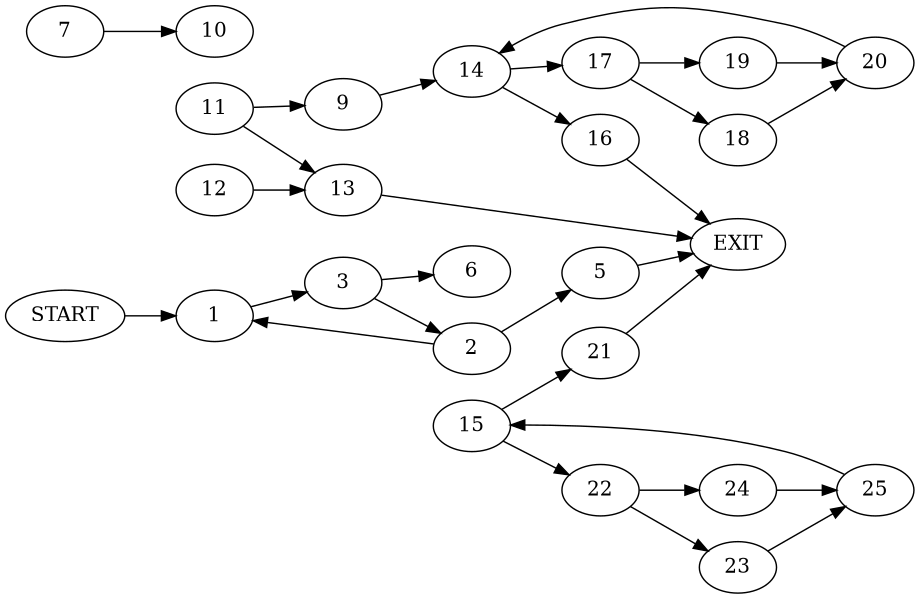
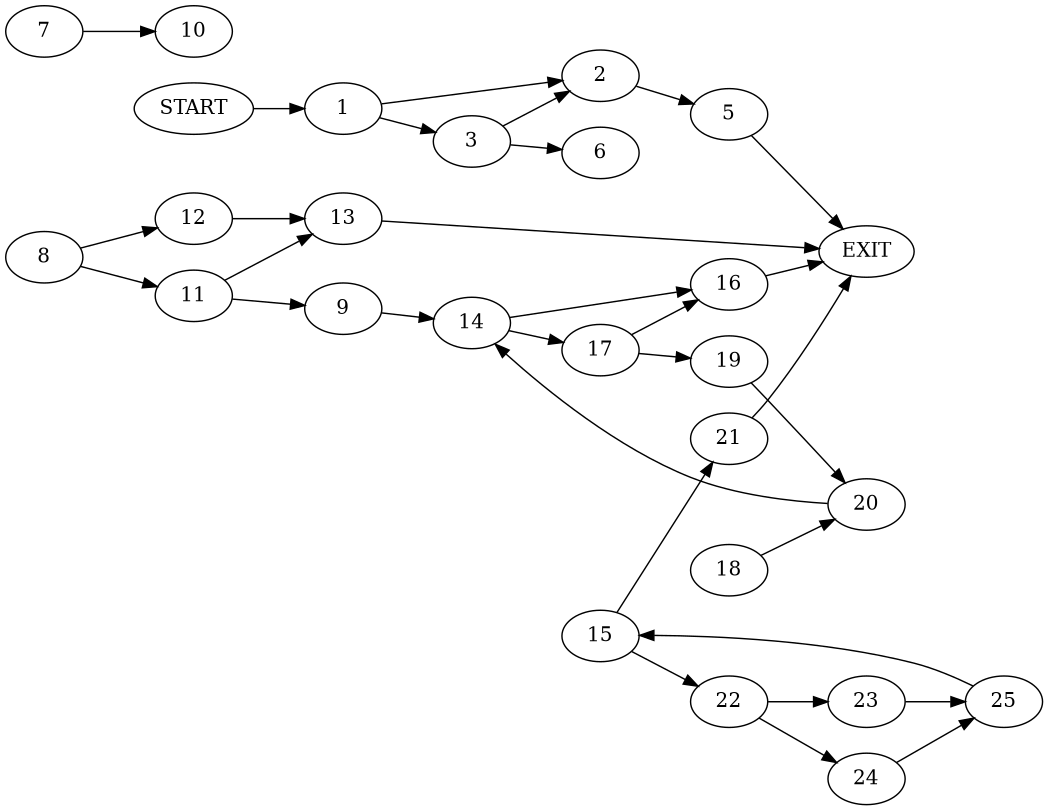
(663, 98) -> (659, 321)
none -> (44, 257)
(351, 333) -> (465, 93)
